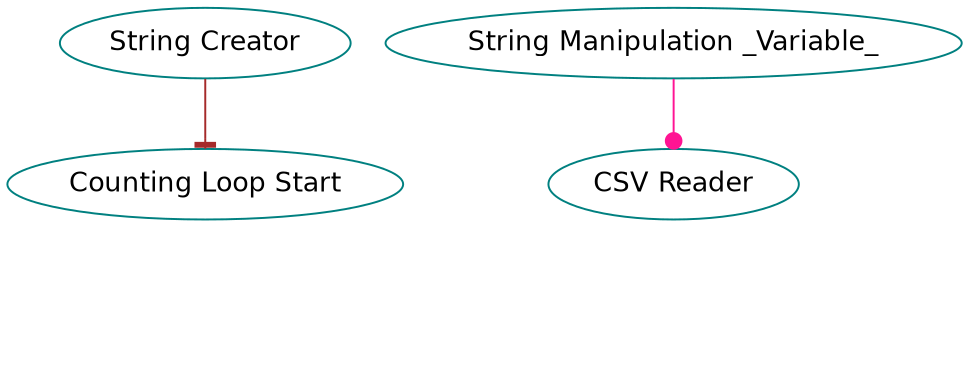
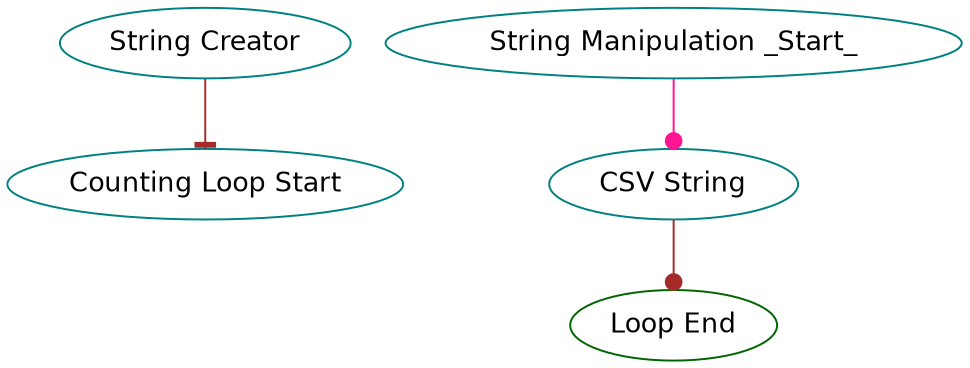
(674, 43) -> (674, 43)
(674, 184) -> (674, 184)
none -> (674, 325)
